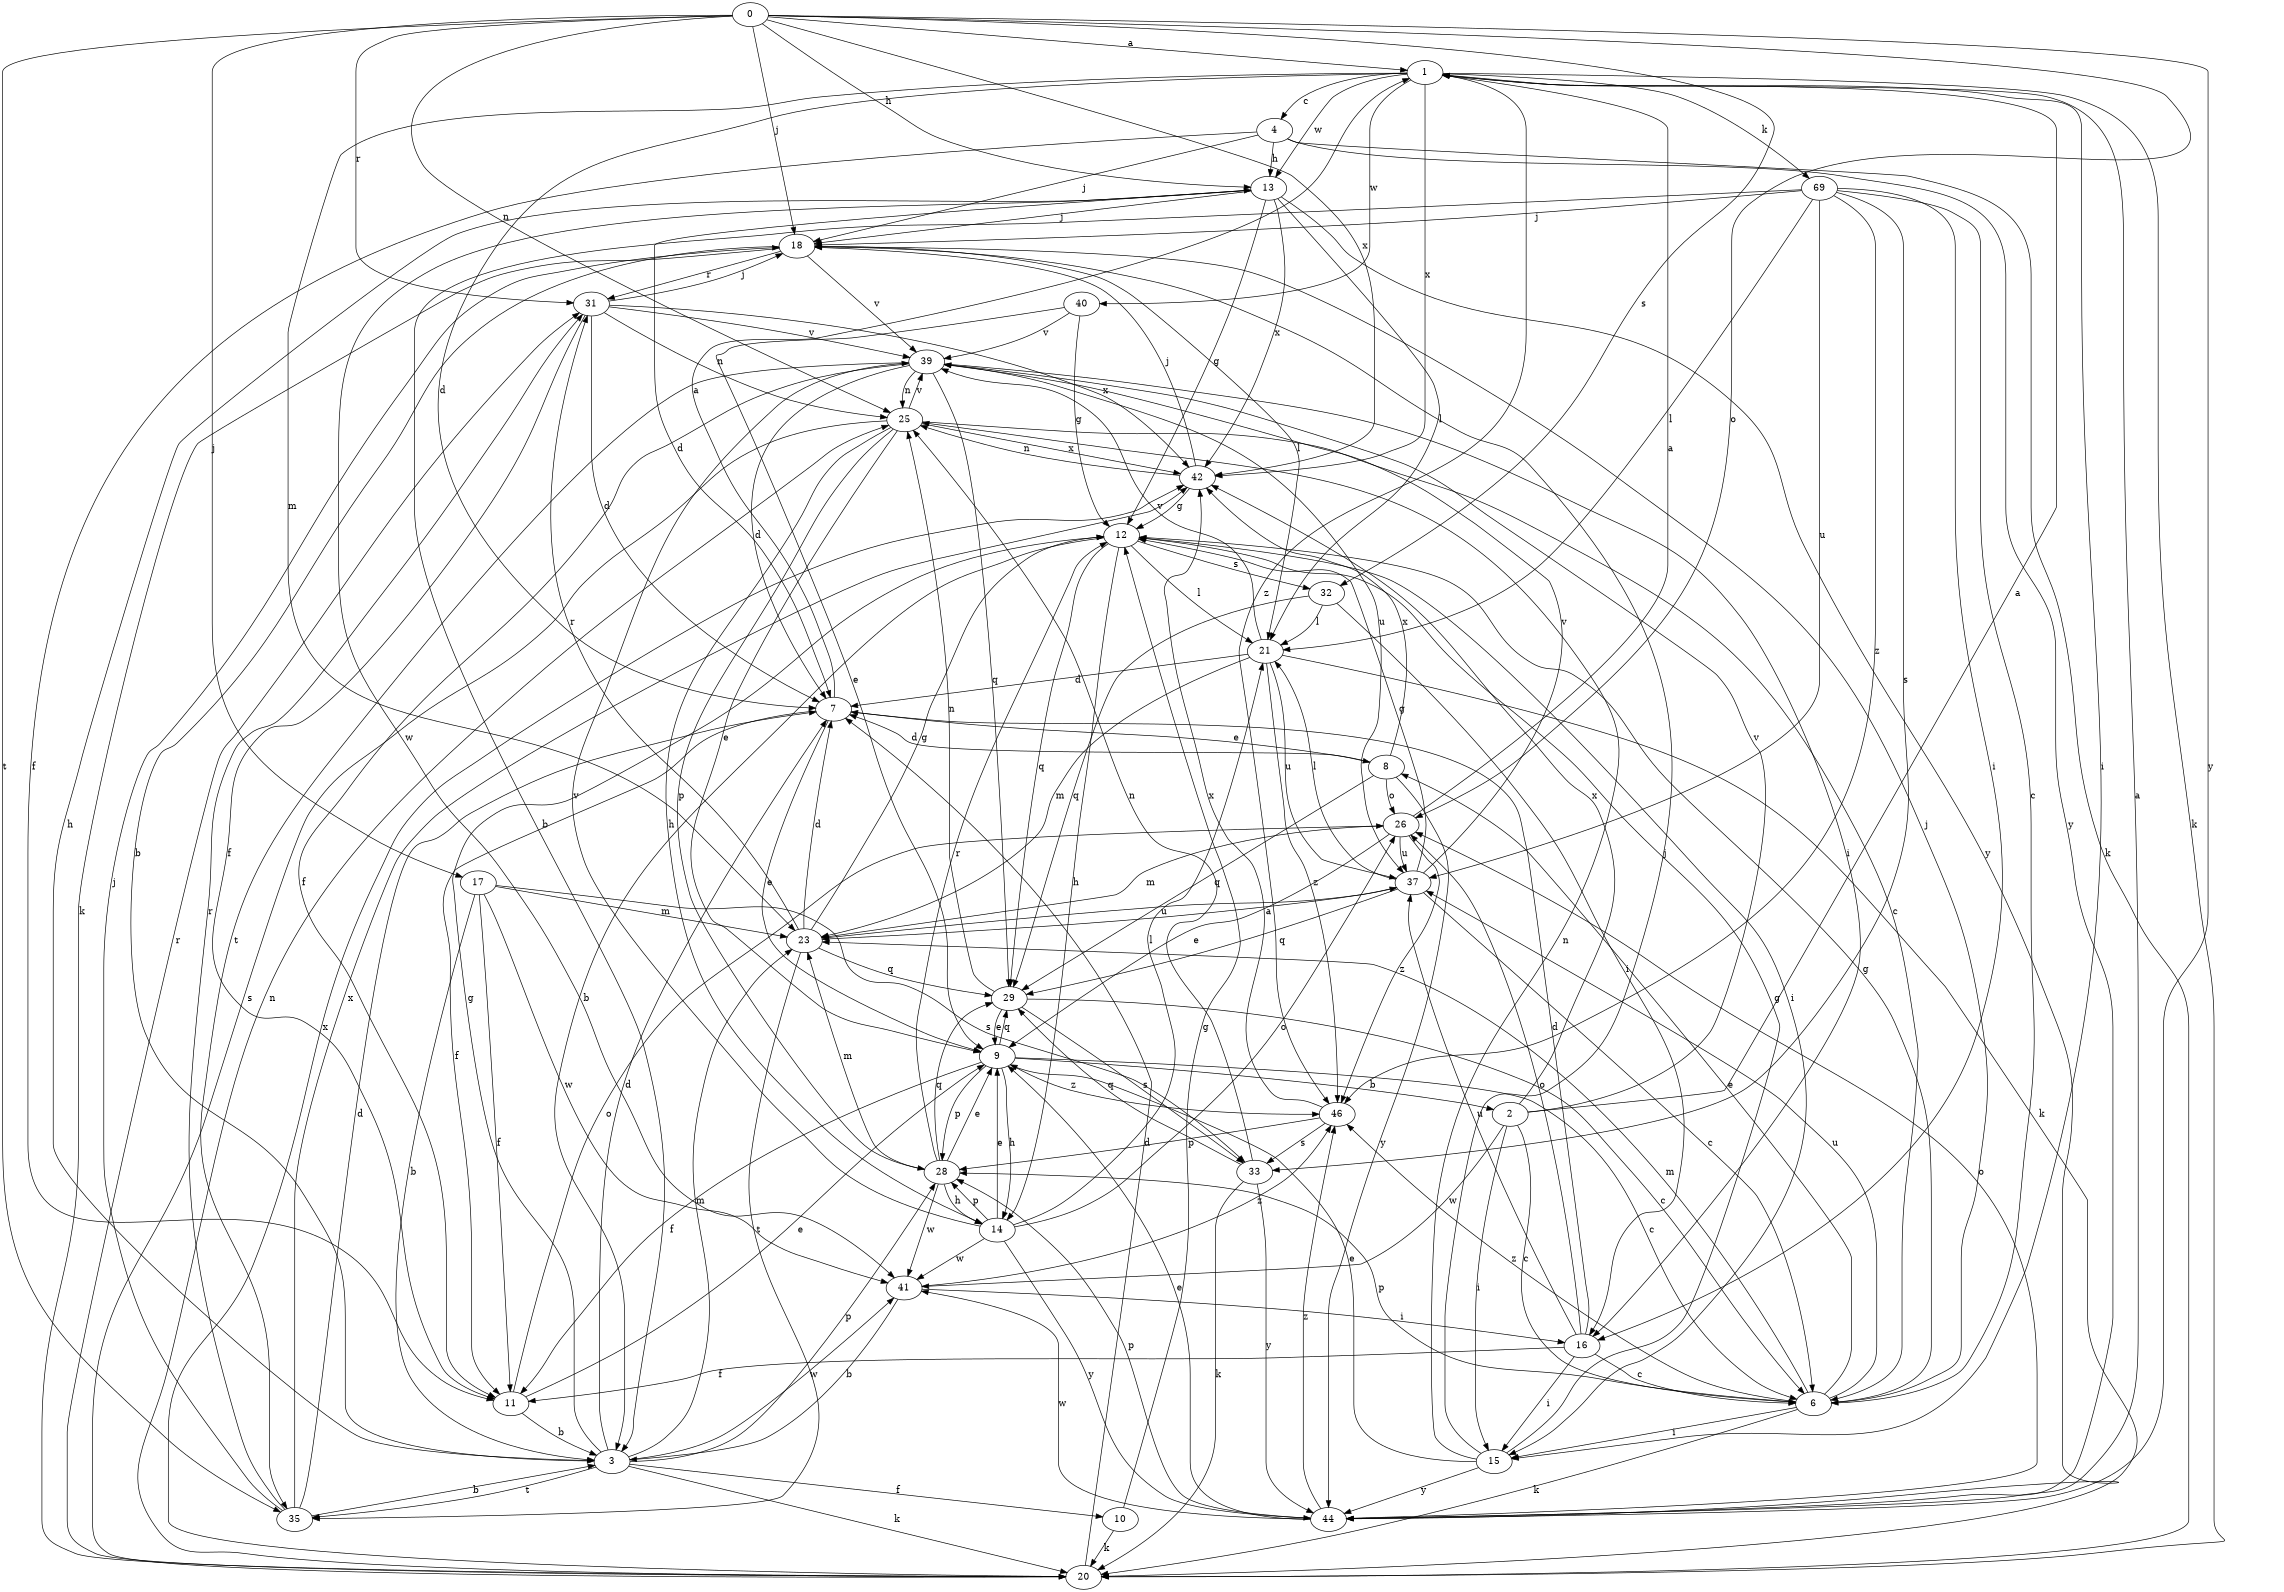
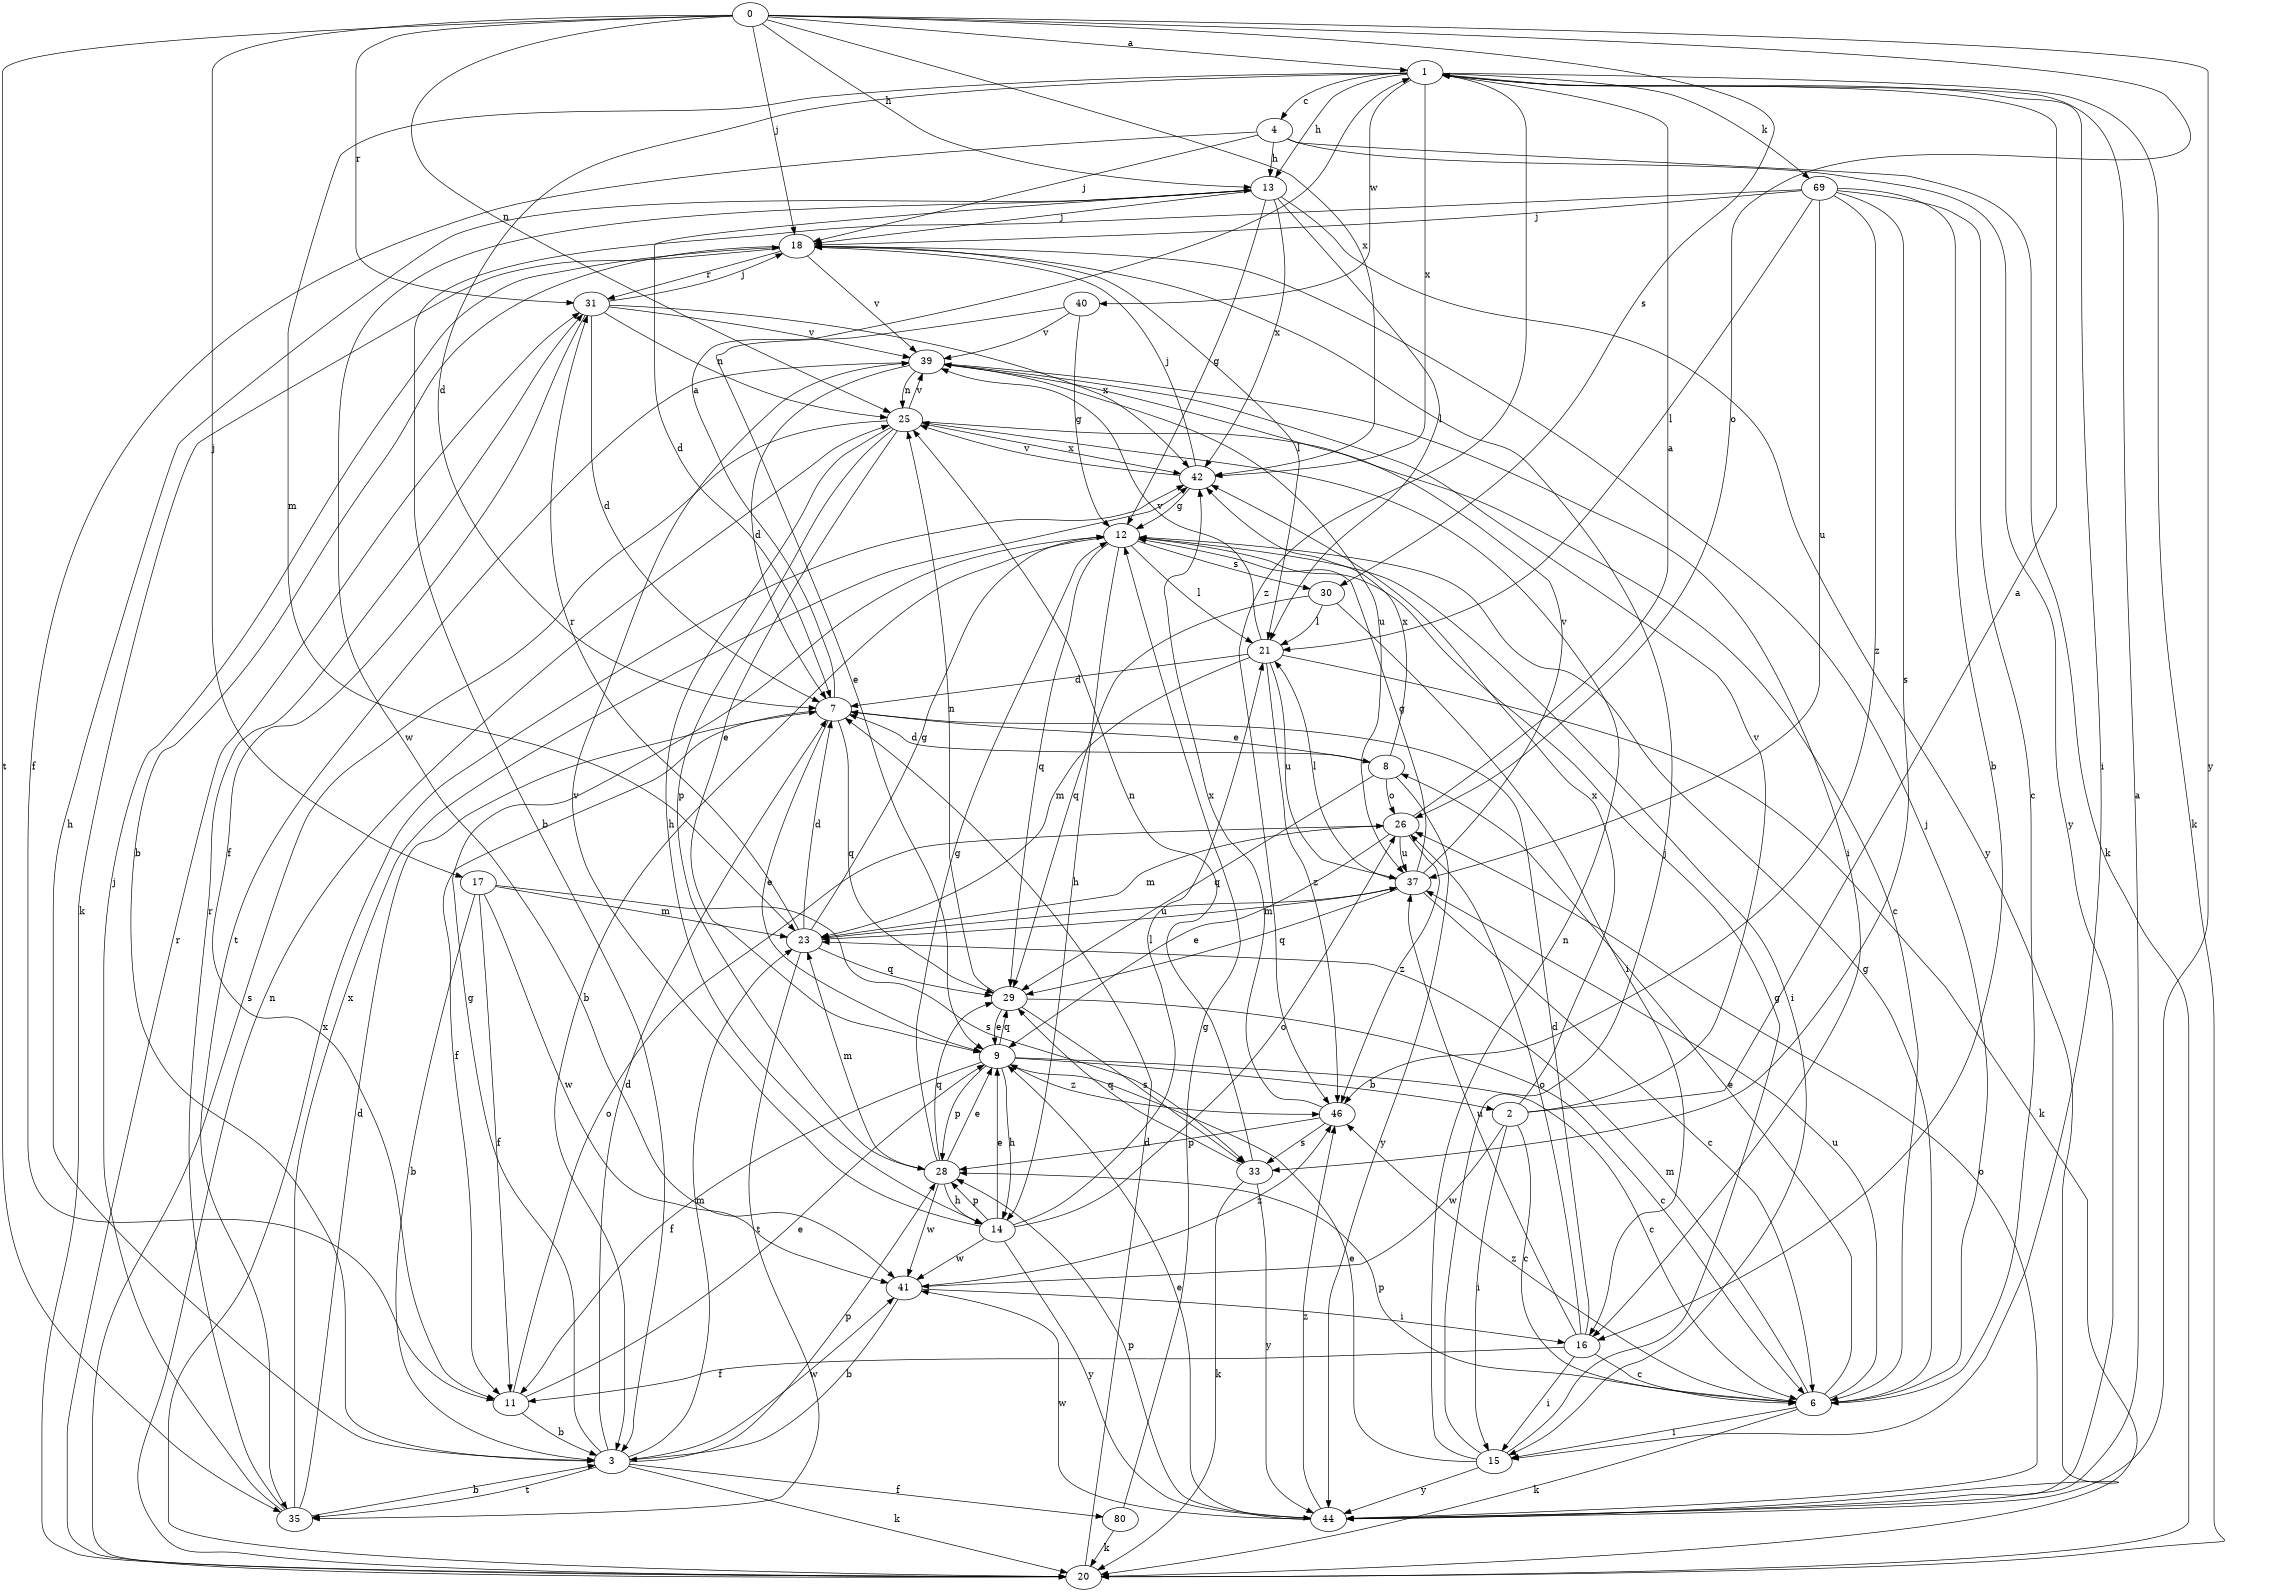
(1319, 130) -> (1319, 130)
(1027, 449) -> (1027, 449)
(1327, 593) -> (1327, 593)
(991, 672) -> (854, 890)
(366, 767) -> none
(1994, 767) -> (1994, 767)
(958, 854) -> (958, 854)
(1269, 912) -> (1269, 912)
(1120, 1519) -> (1120, 1519)
